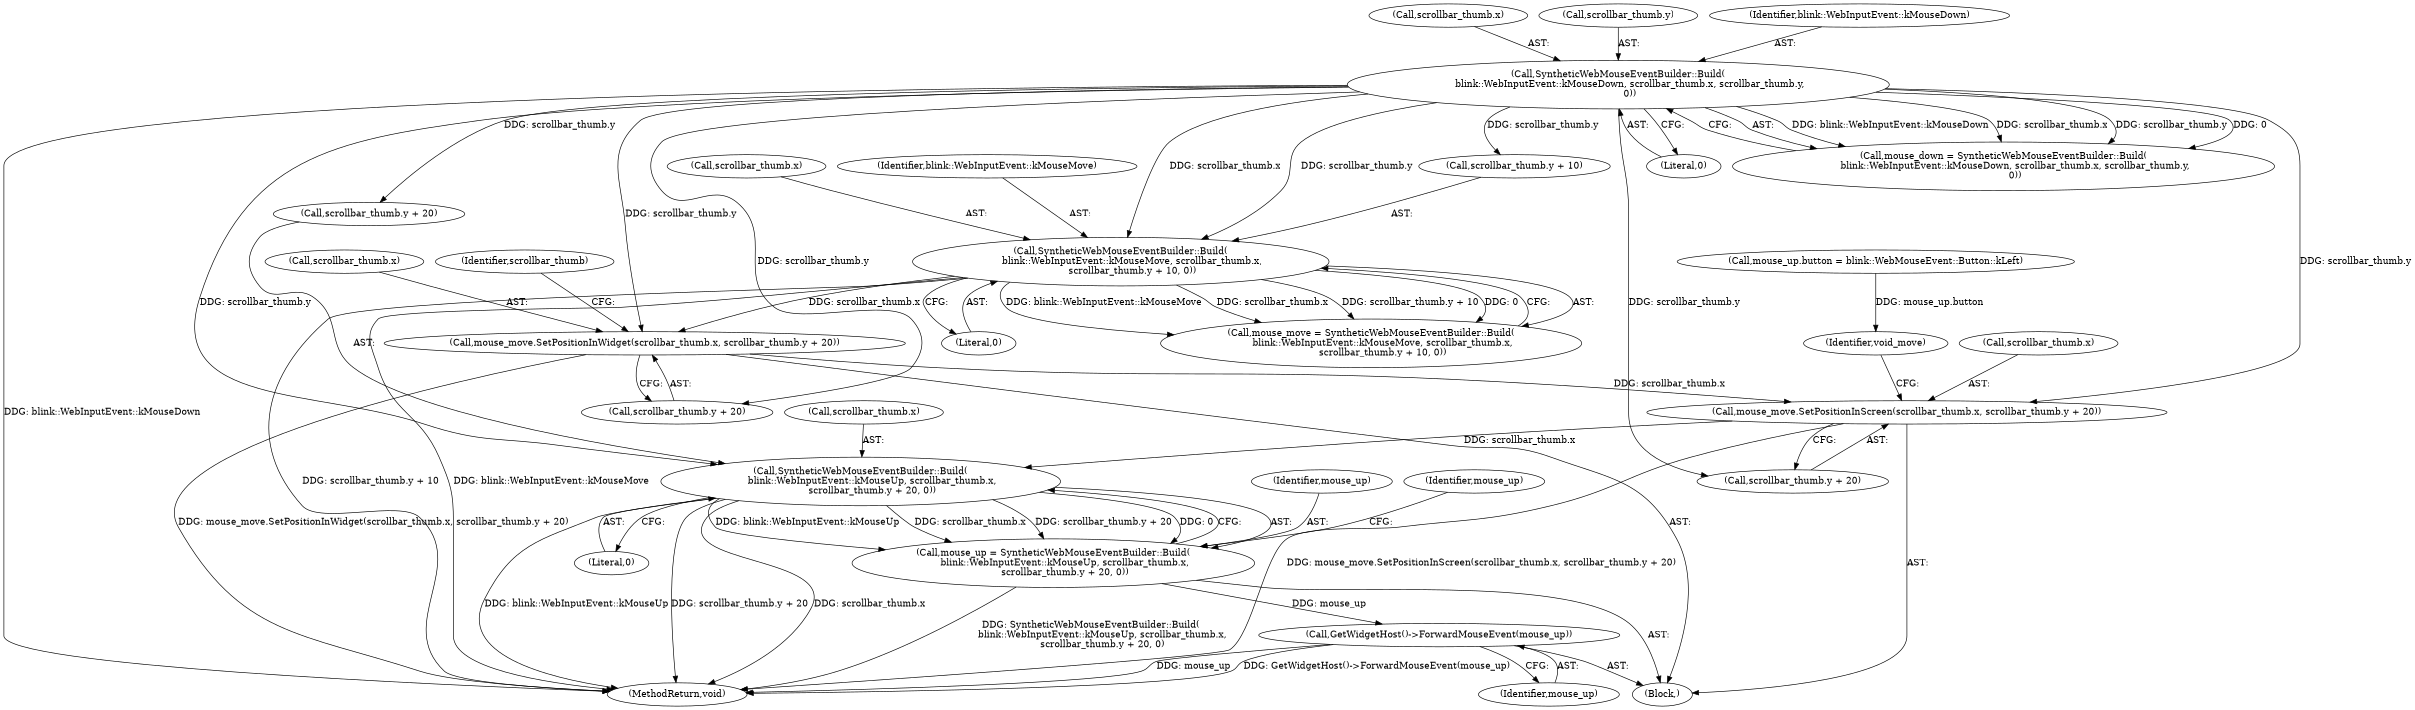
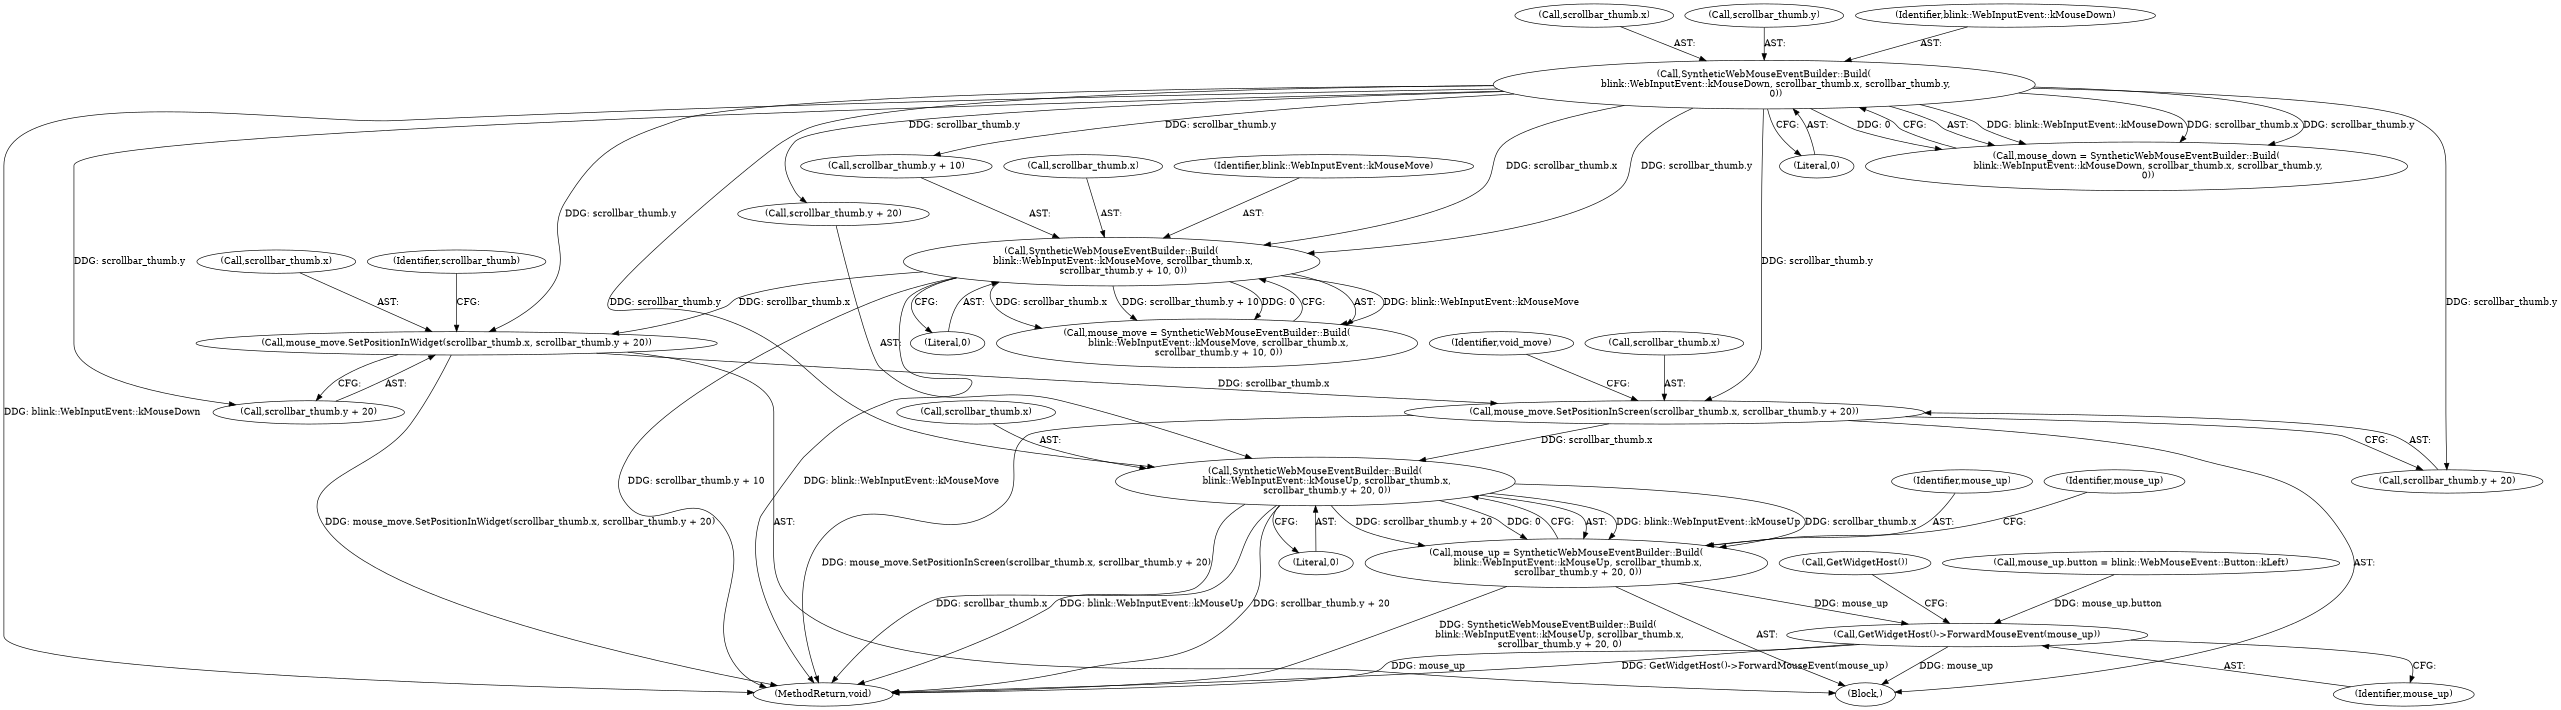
(1876, 299) -> (2057, 598)
none -> (1855, 563)
(1620, 666) -> (1957, 666)
